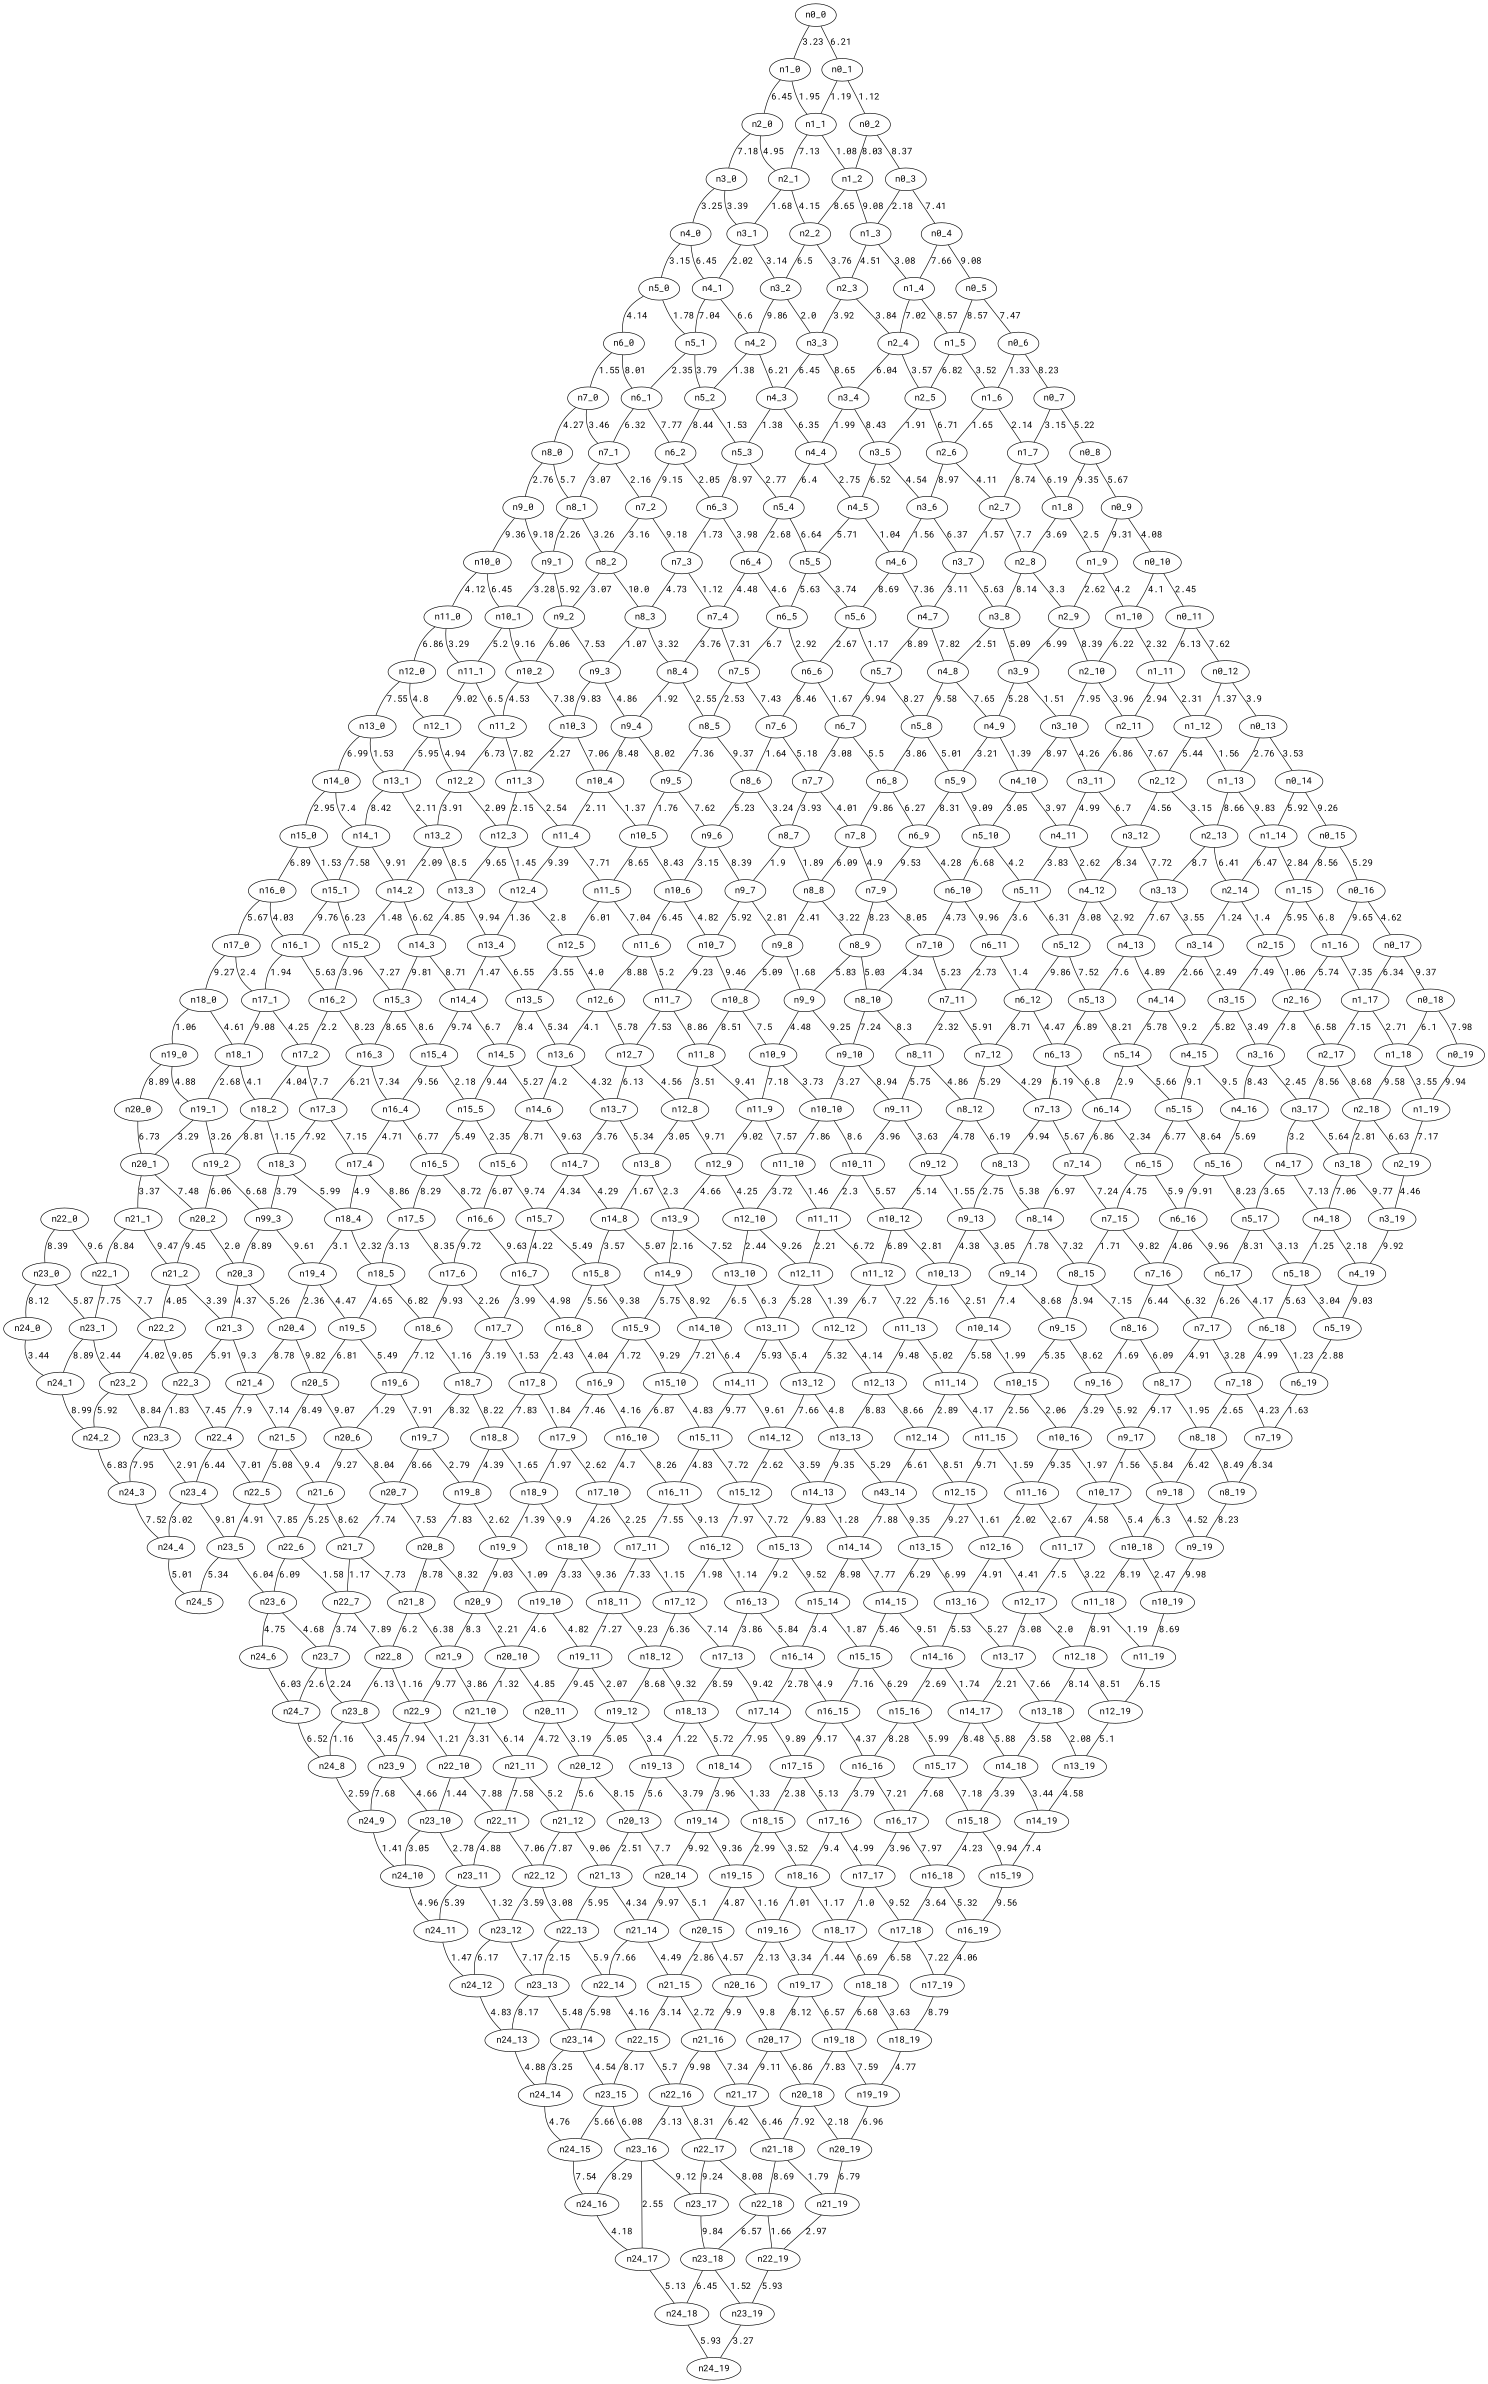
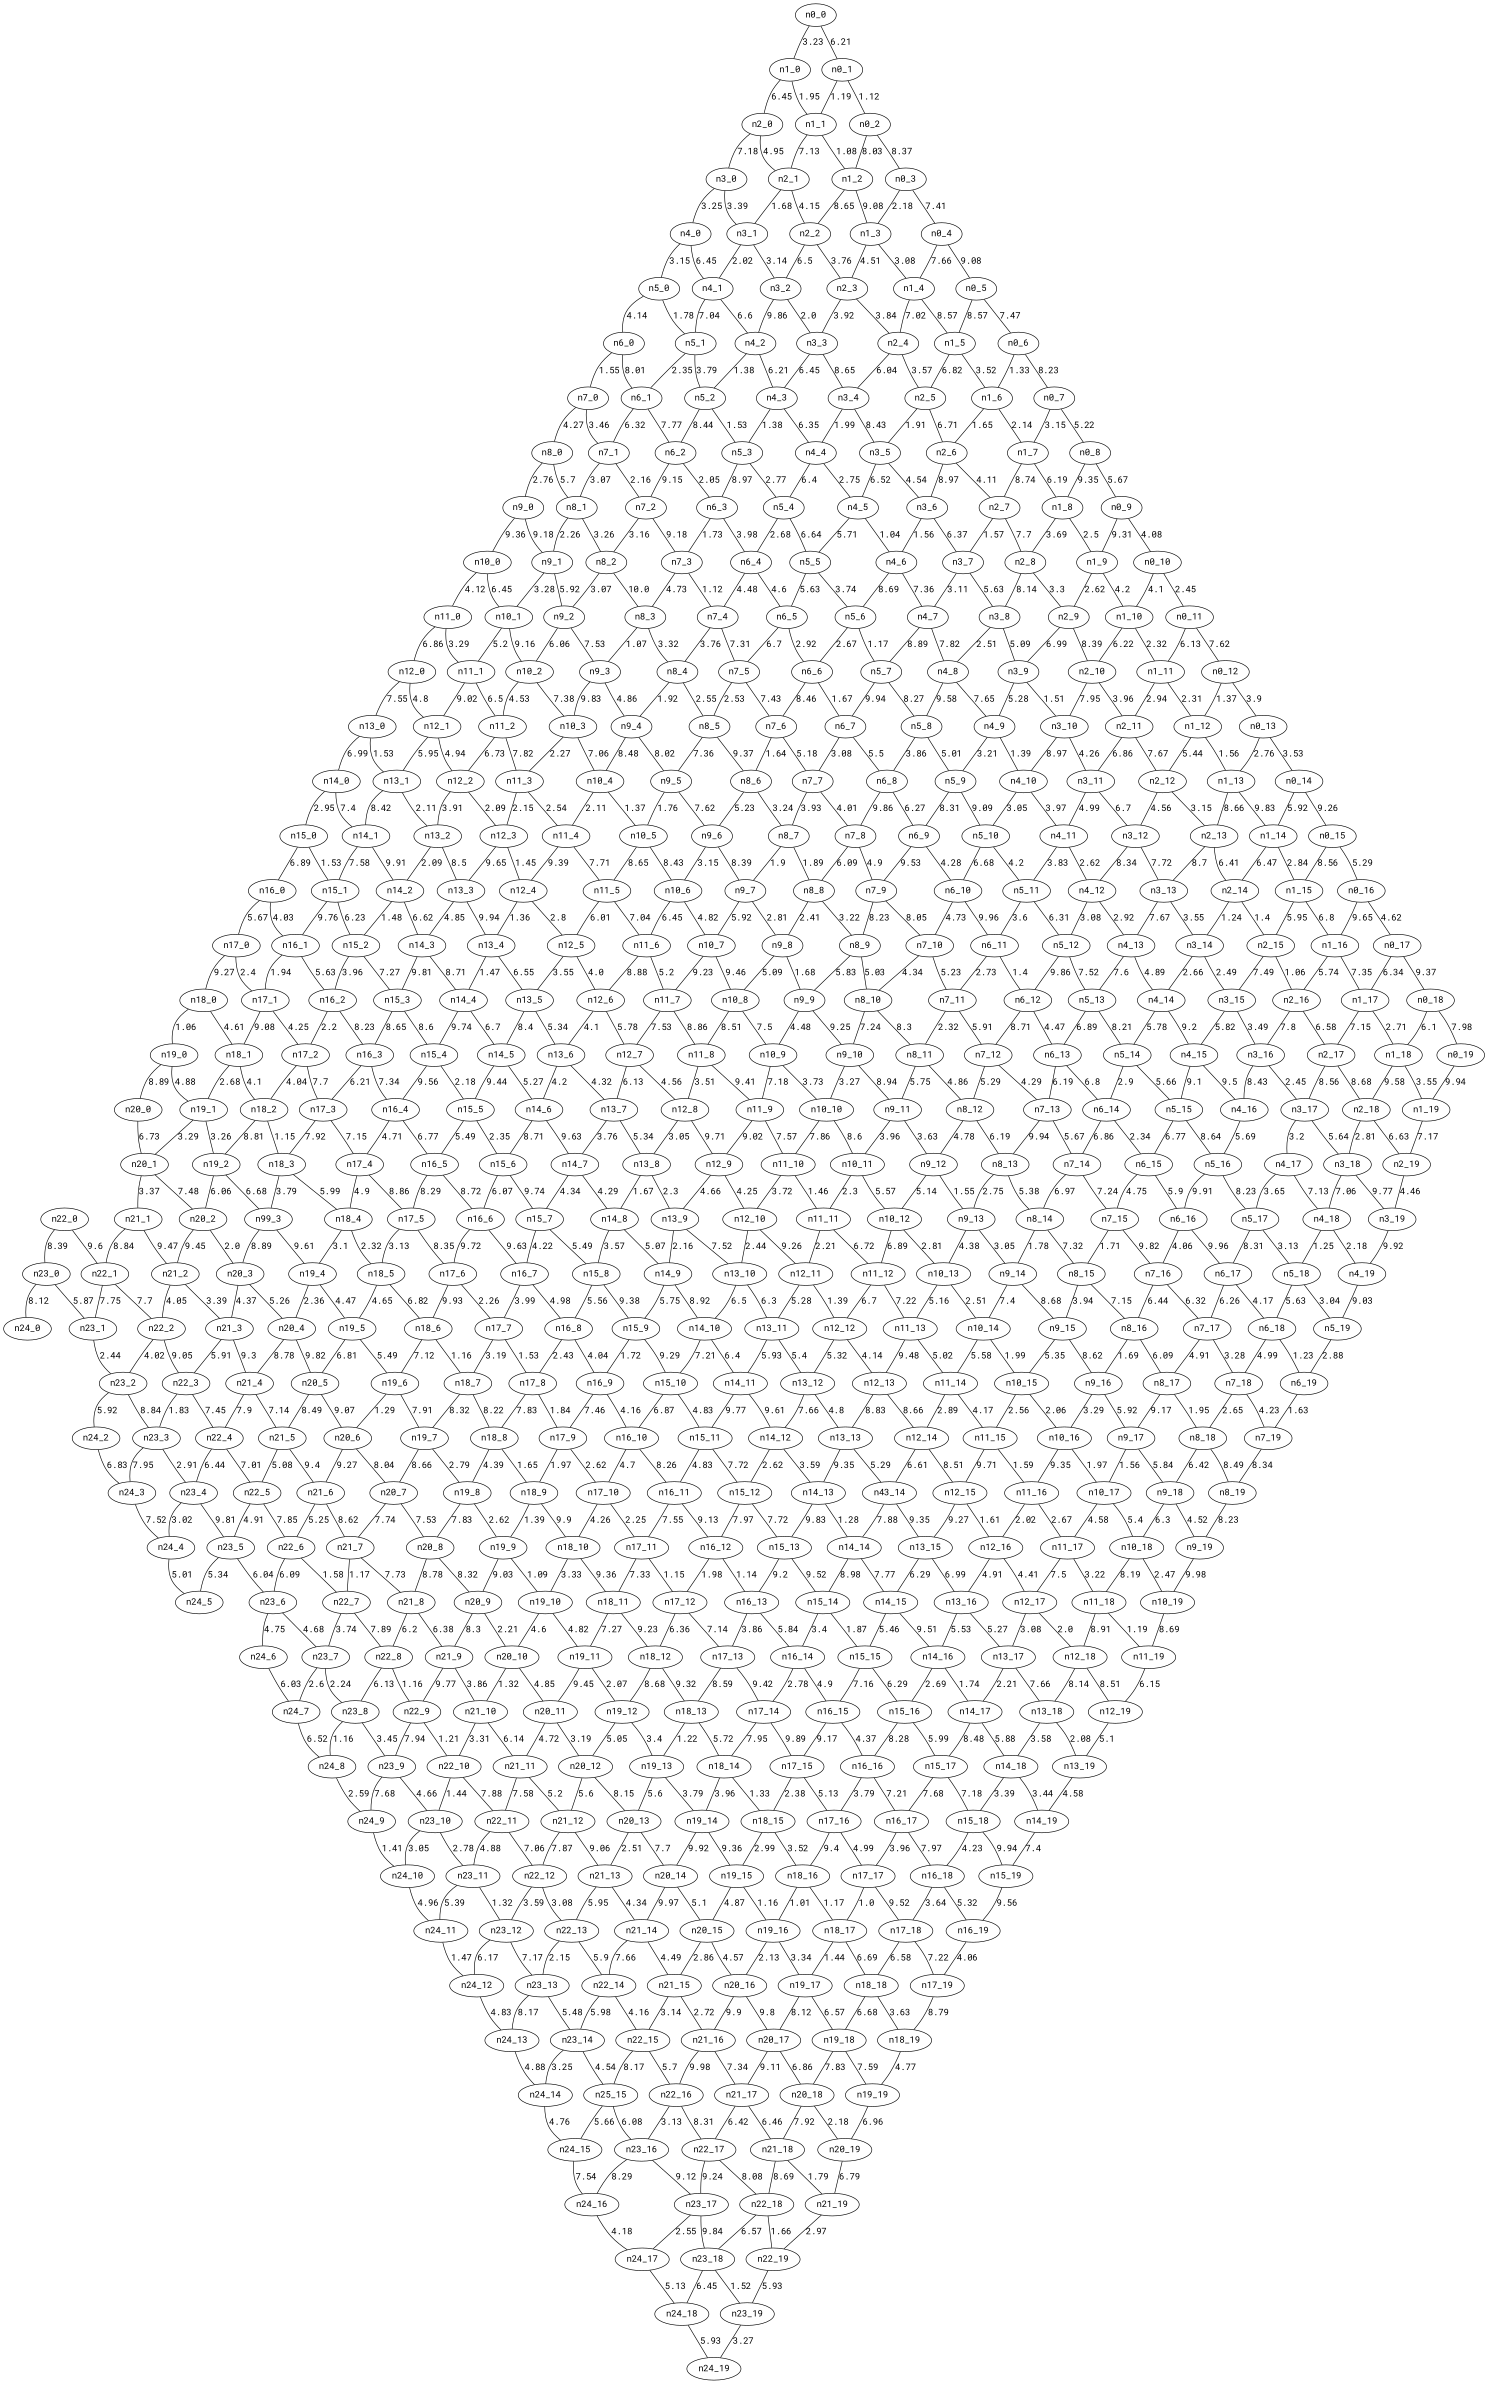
(60, 1384) -> none
(611, 2095) -> (611, 2095)
(642, 2205) -> (672, 2232)
